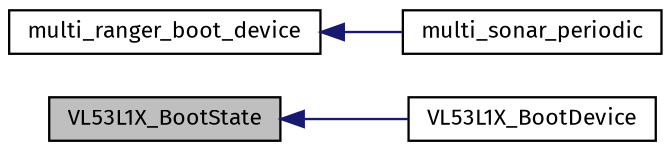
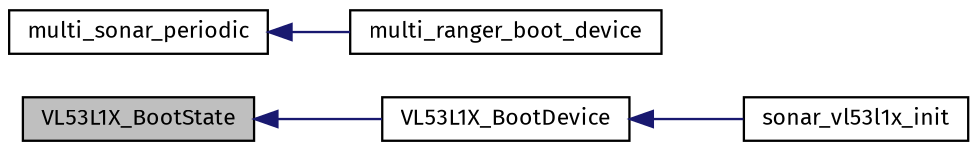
(373, 32) -> (321, 32)
none -> (856, 119)
